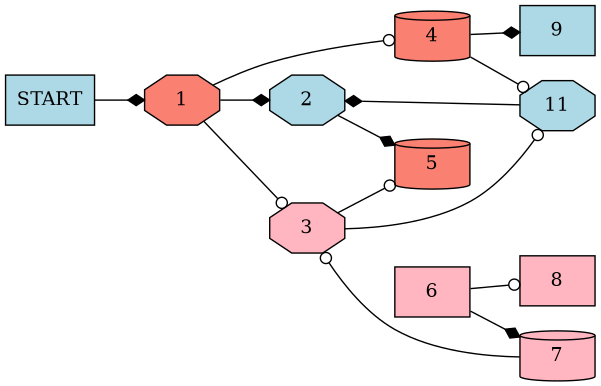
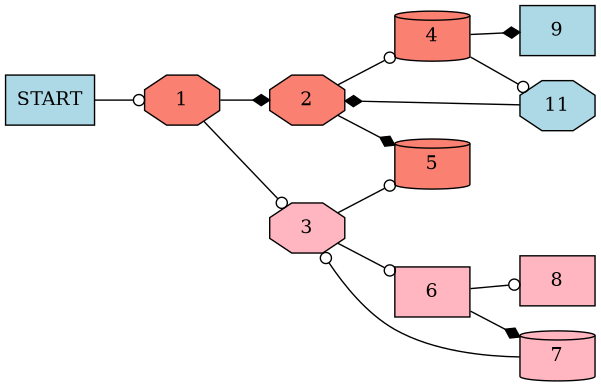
(296, 56) -> (361, 73)
(114, 100) -> (114, 100)
(307, 100) -> (307, 100)
(452, 210) -> (361, 255)
